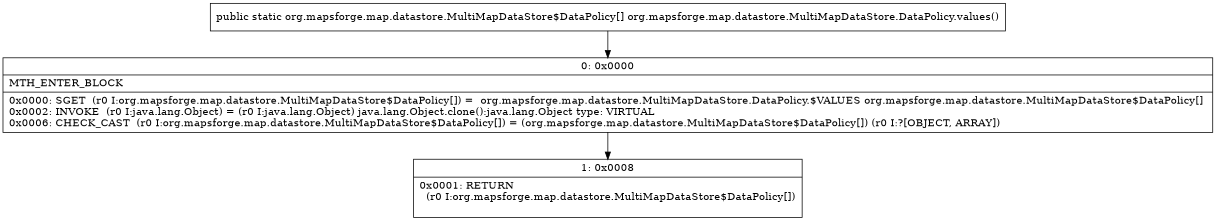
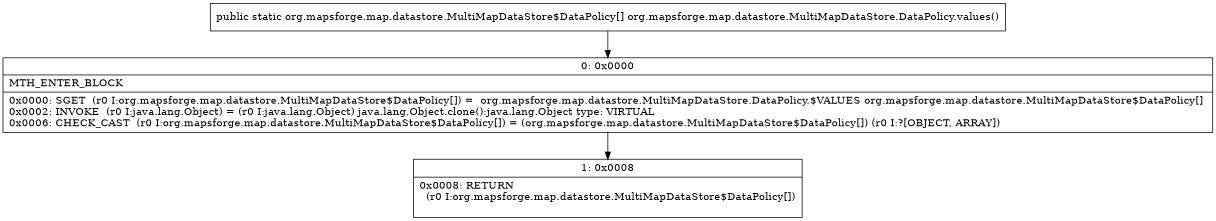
(470, 186) -> (470, 186)
